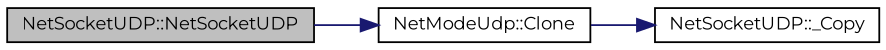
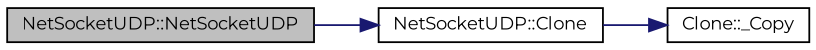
(484, 25) -> (491, 25)
(767, 25) -> (738, 25)
